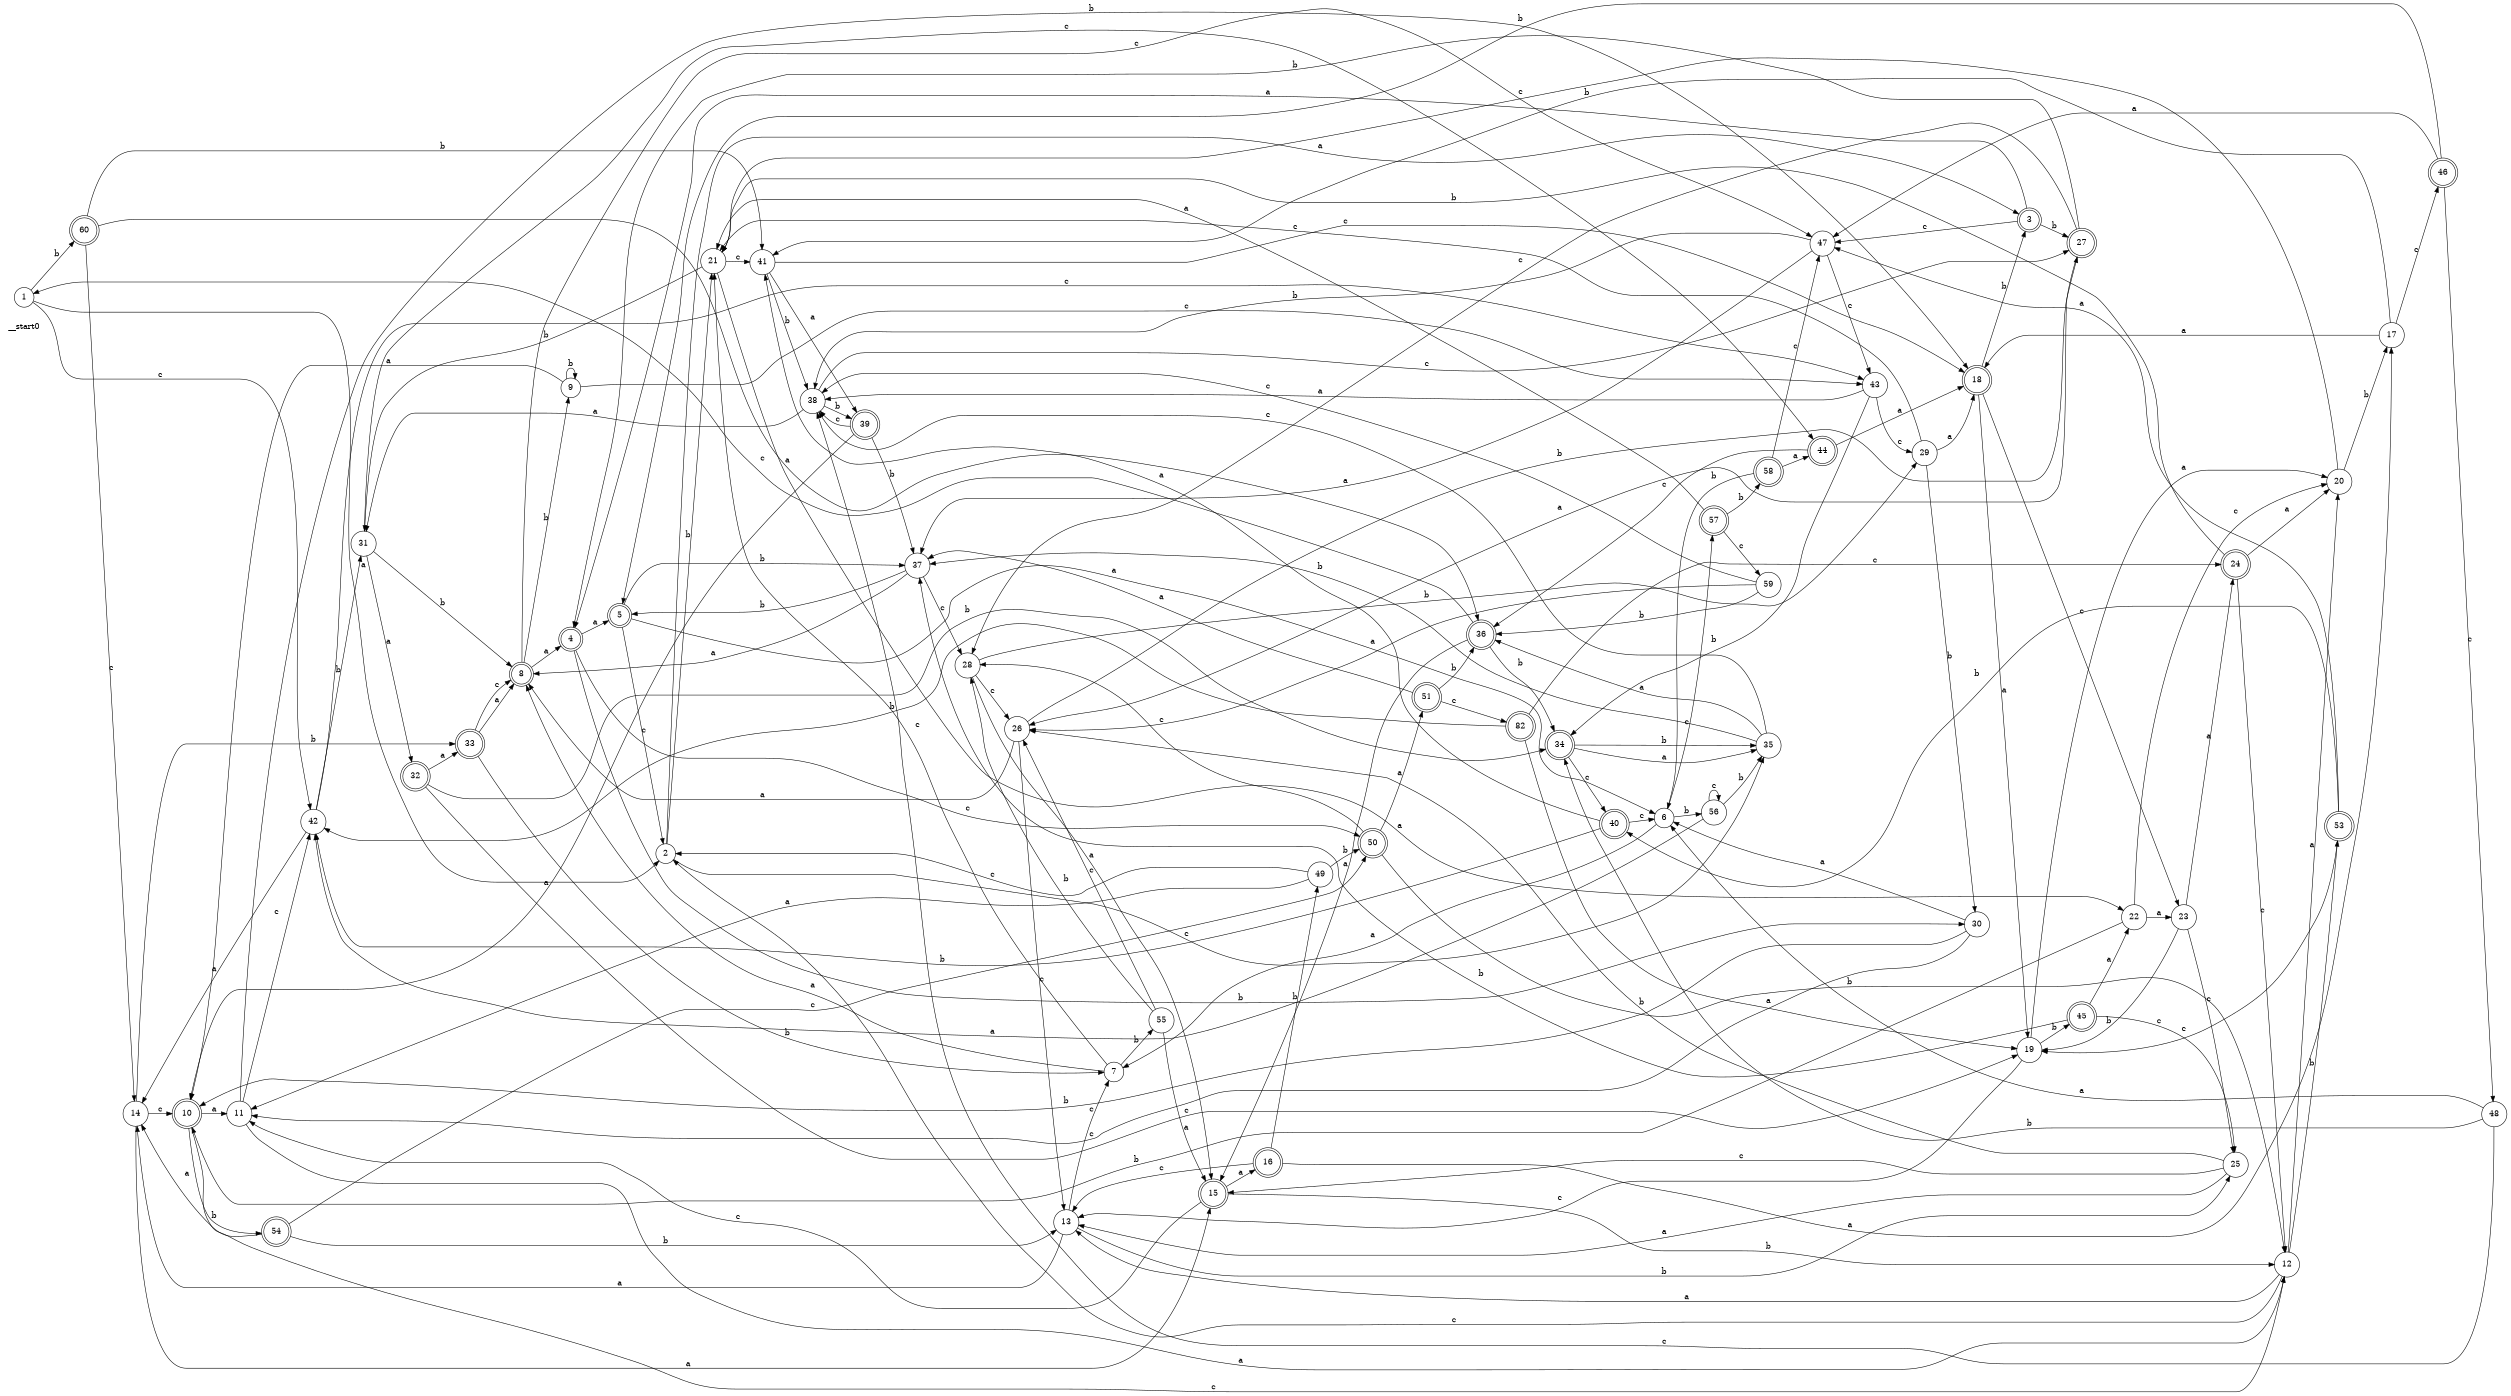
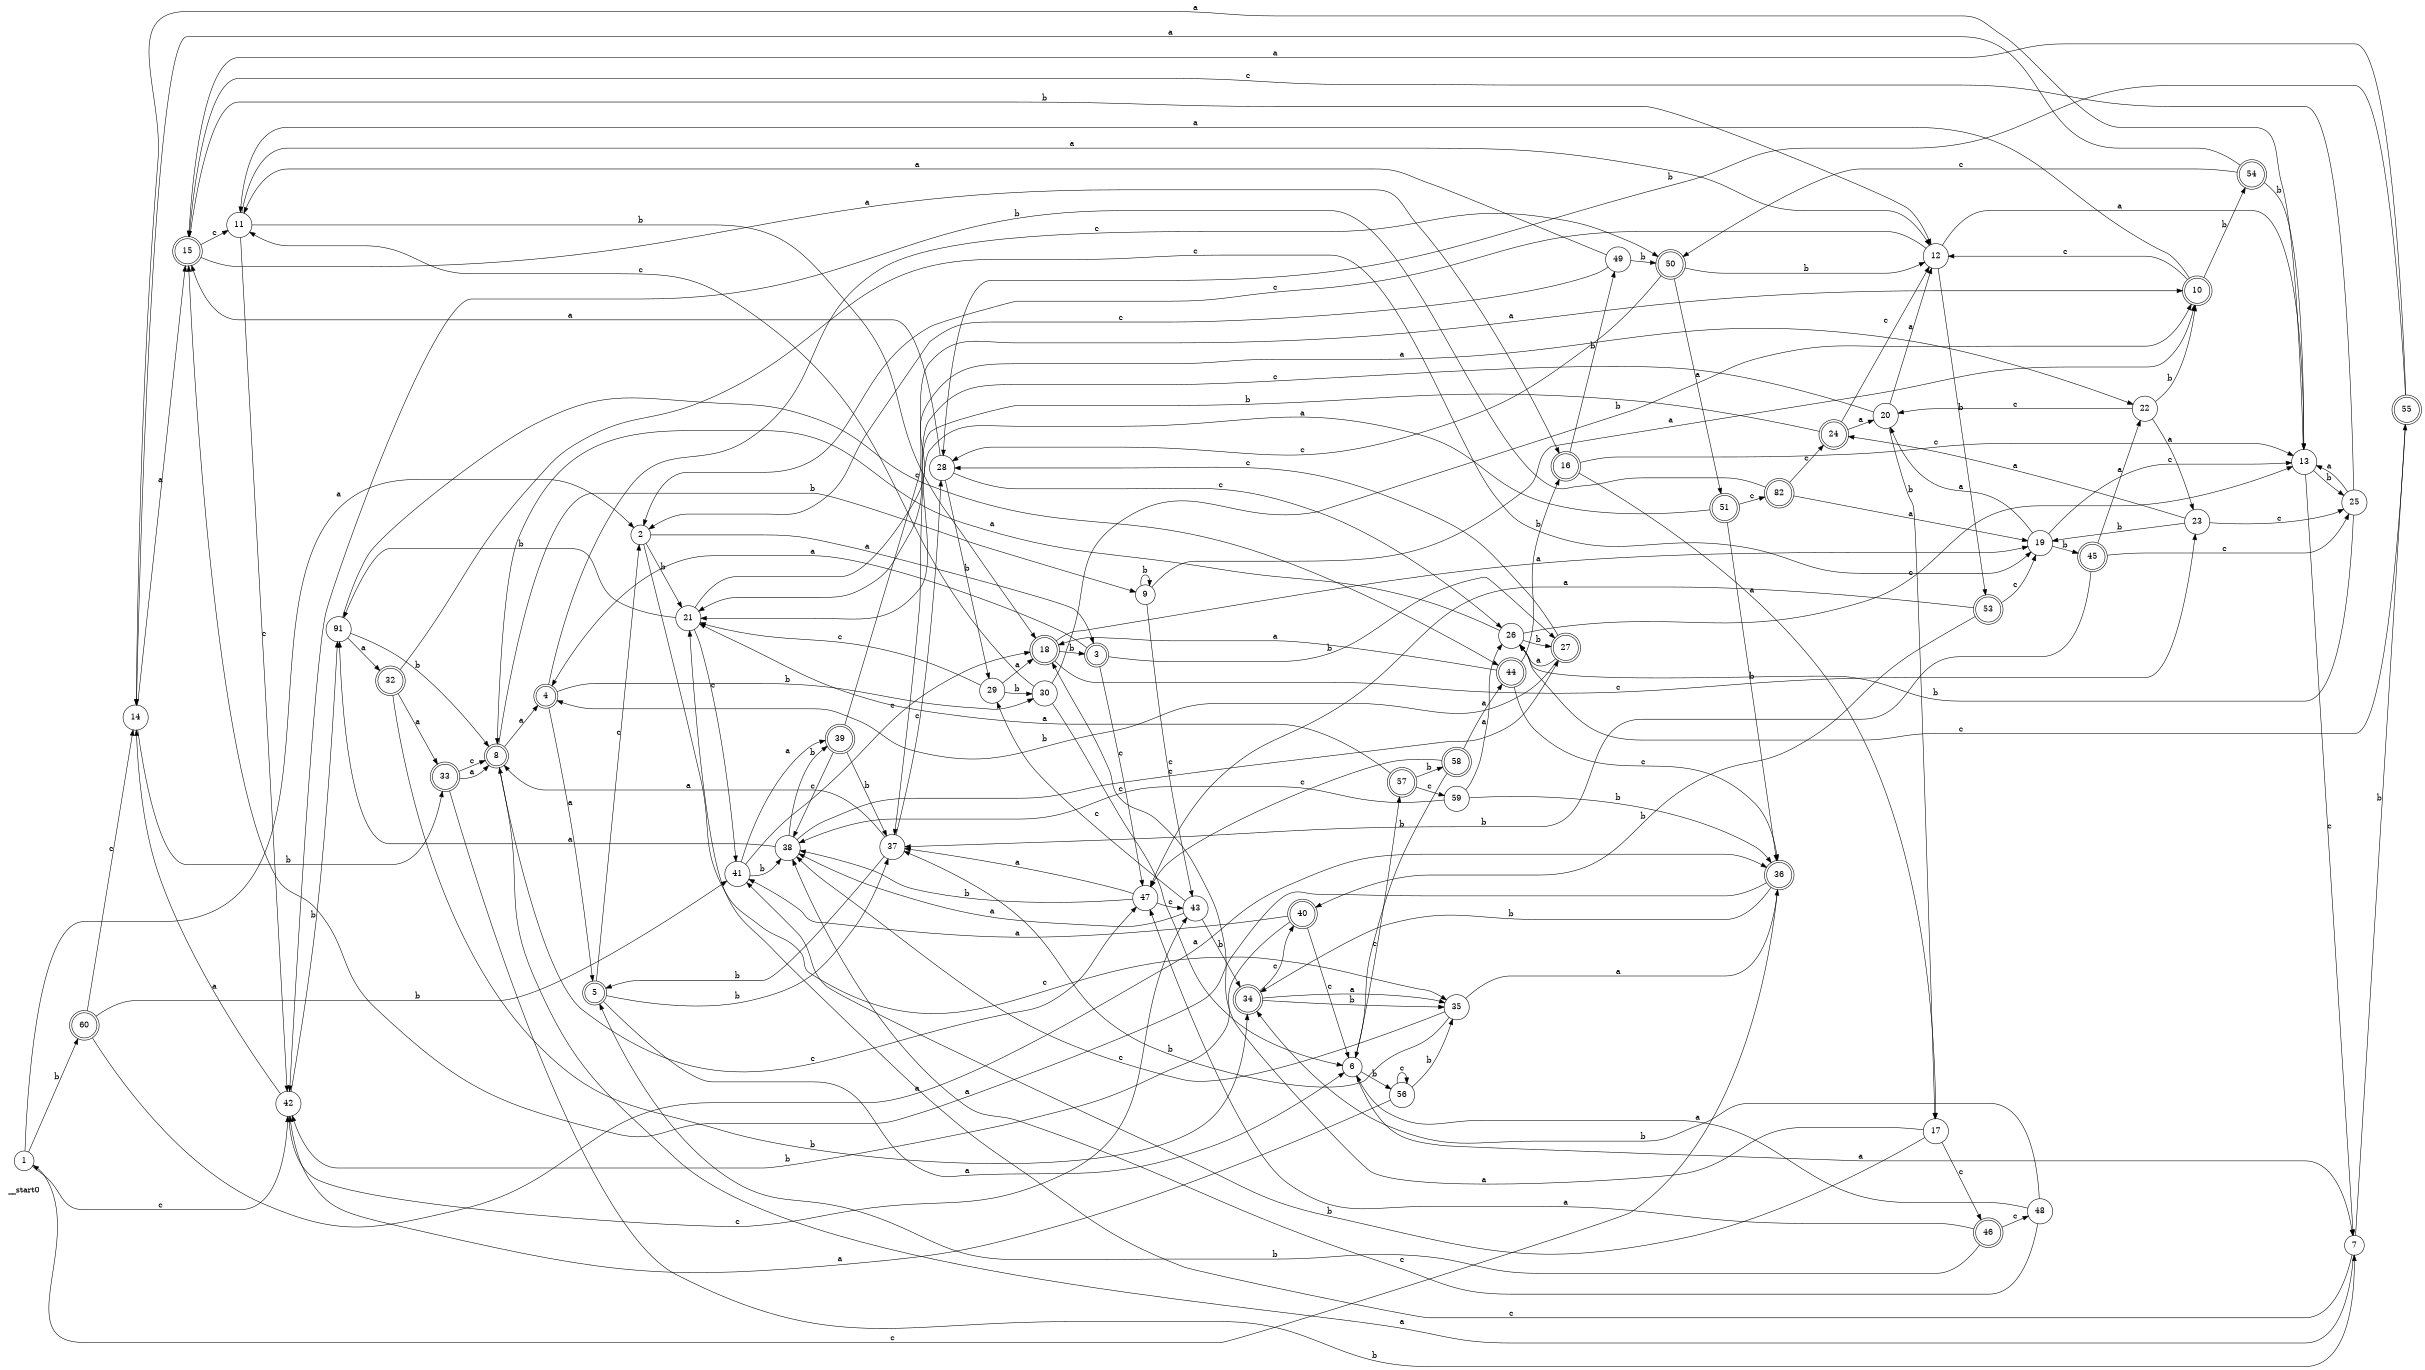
(364, 544) -> (339, 629)
none -> (1532, 572)
(2313, 876) -> (1911, 335)
(1162, 1020) -> (2407, 410)
(158, 1114) -> none
